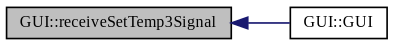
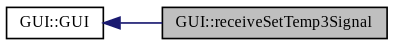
(269, 23) -> (141, 23)
